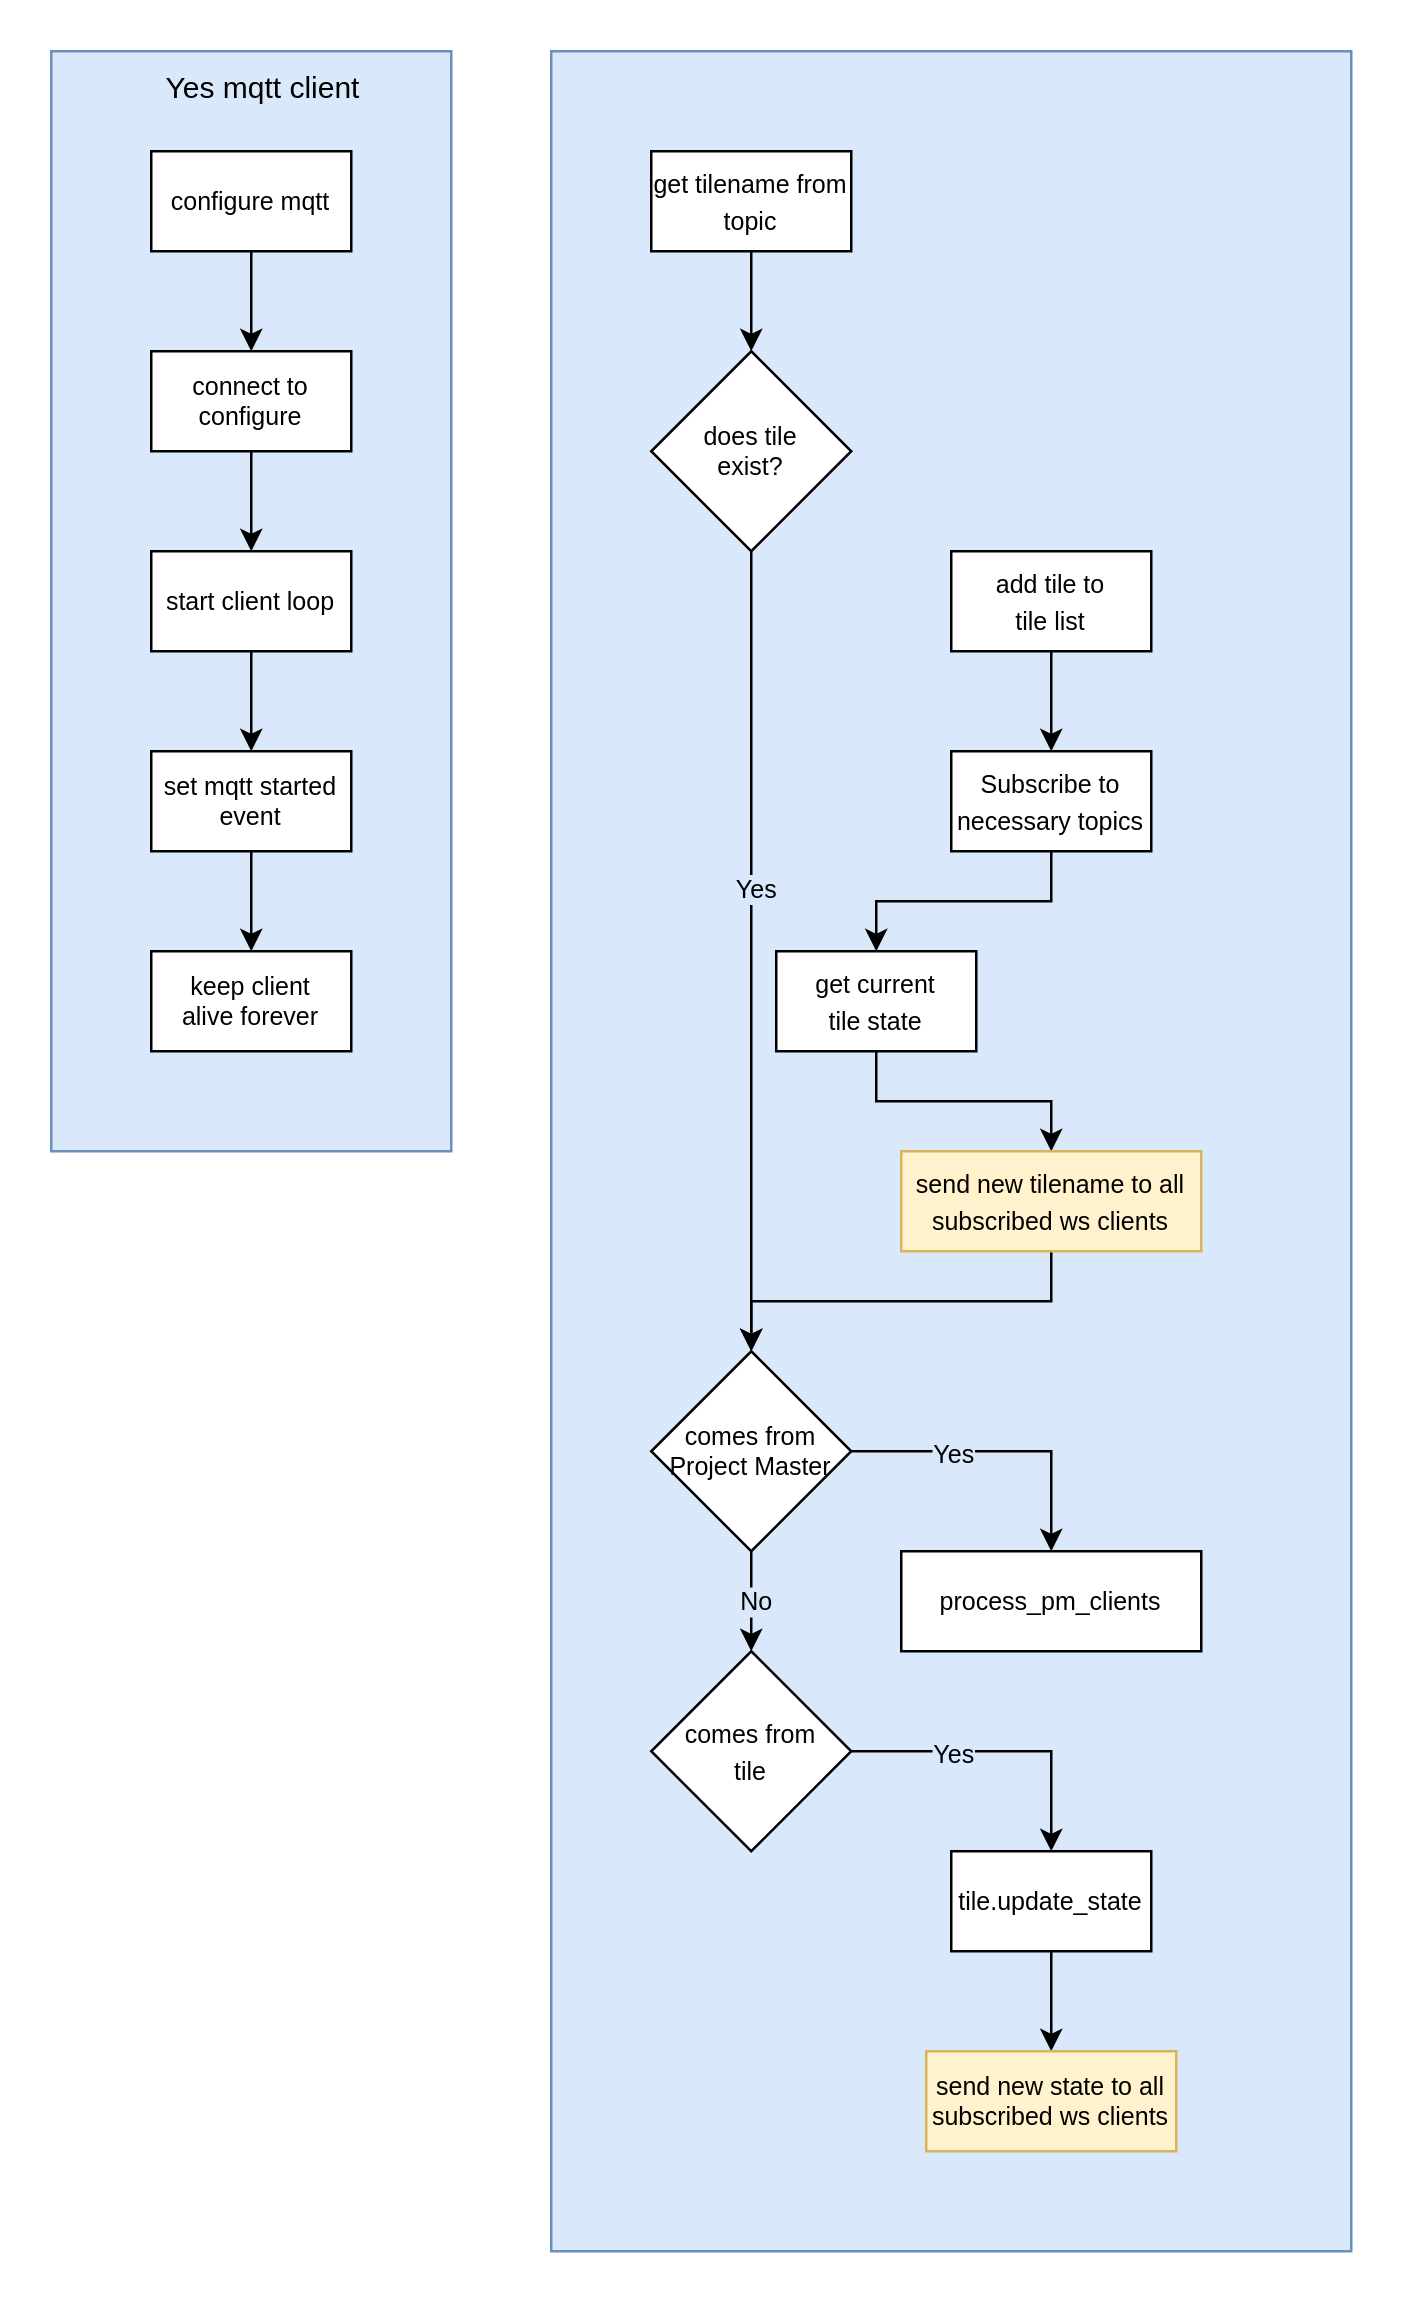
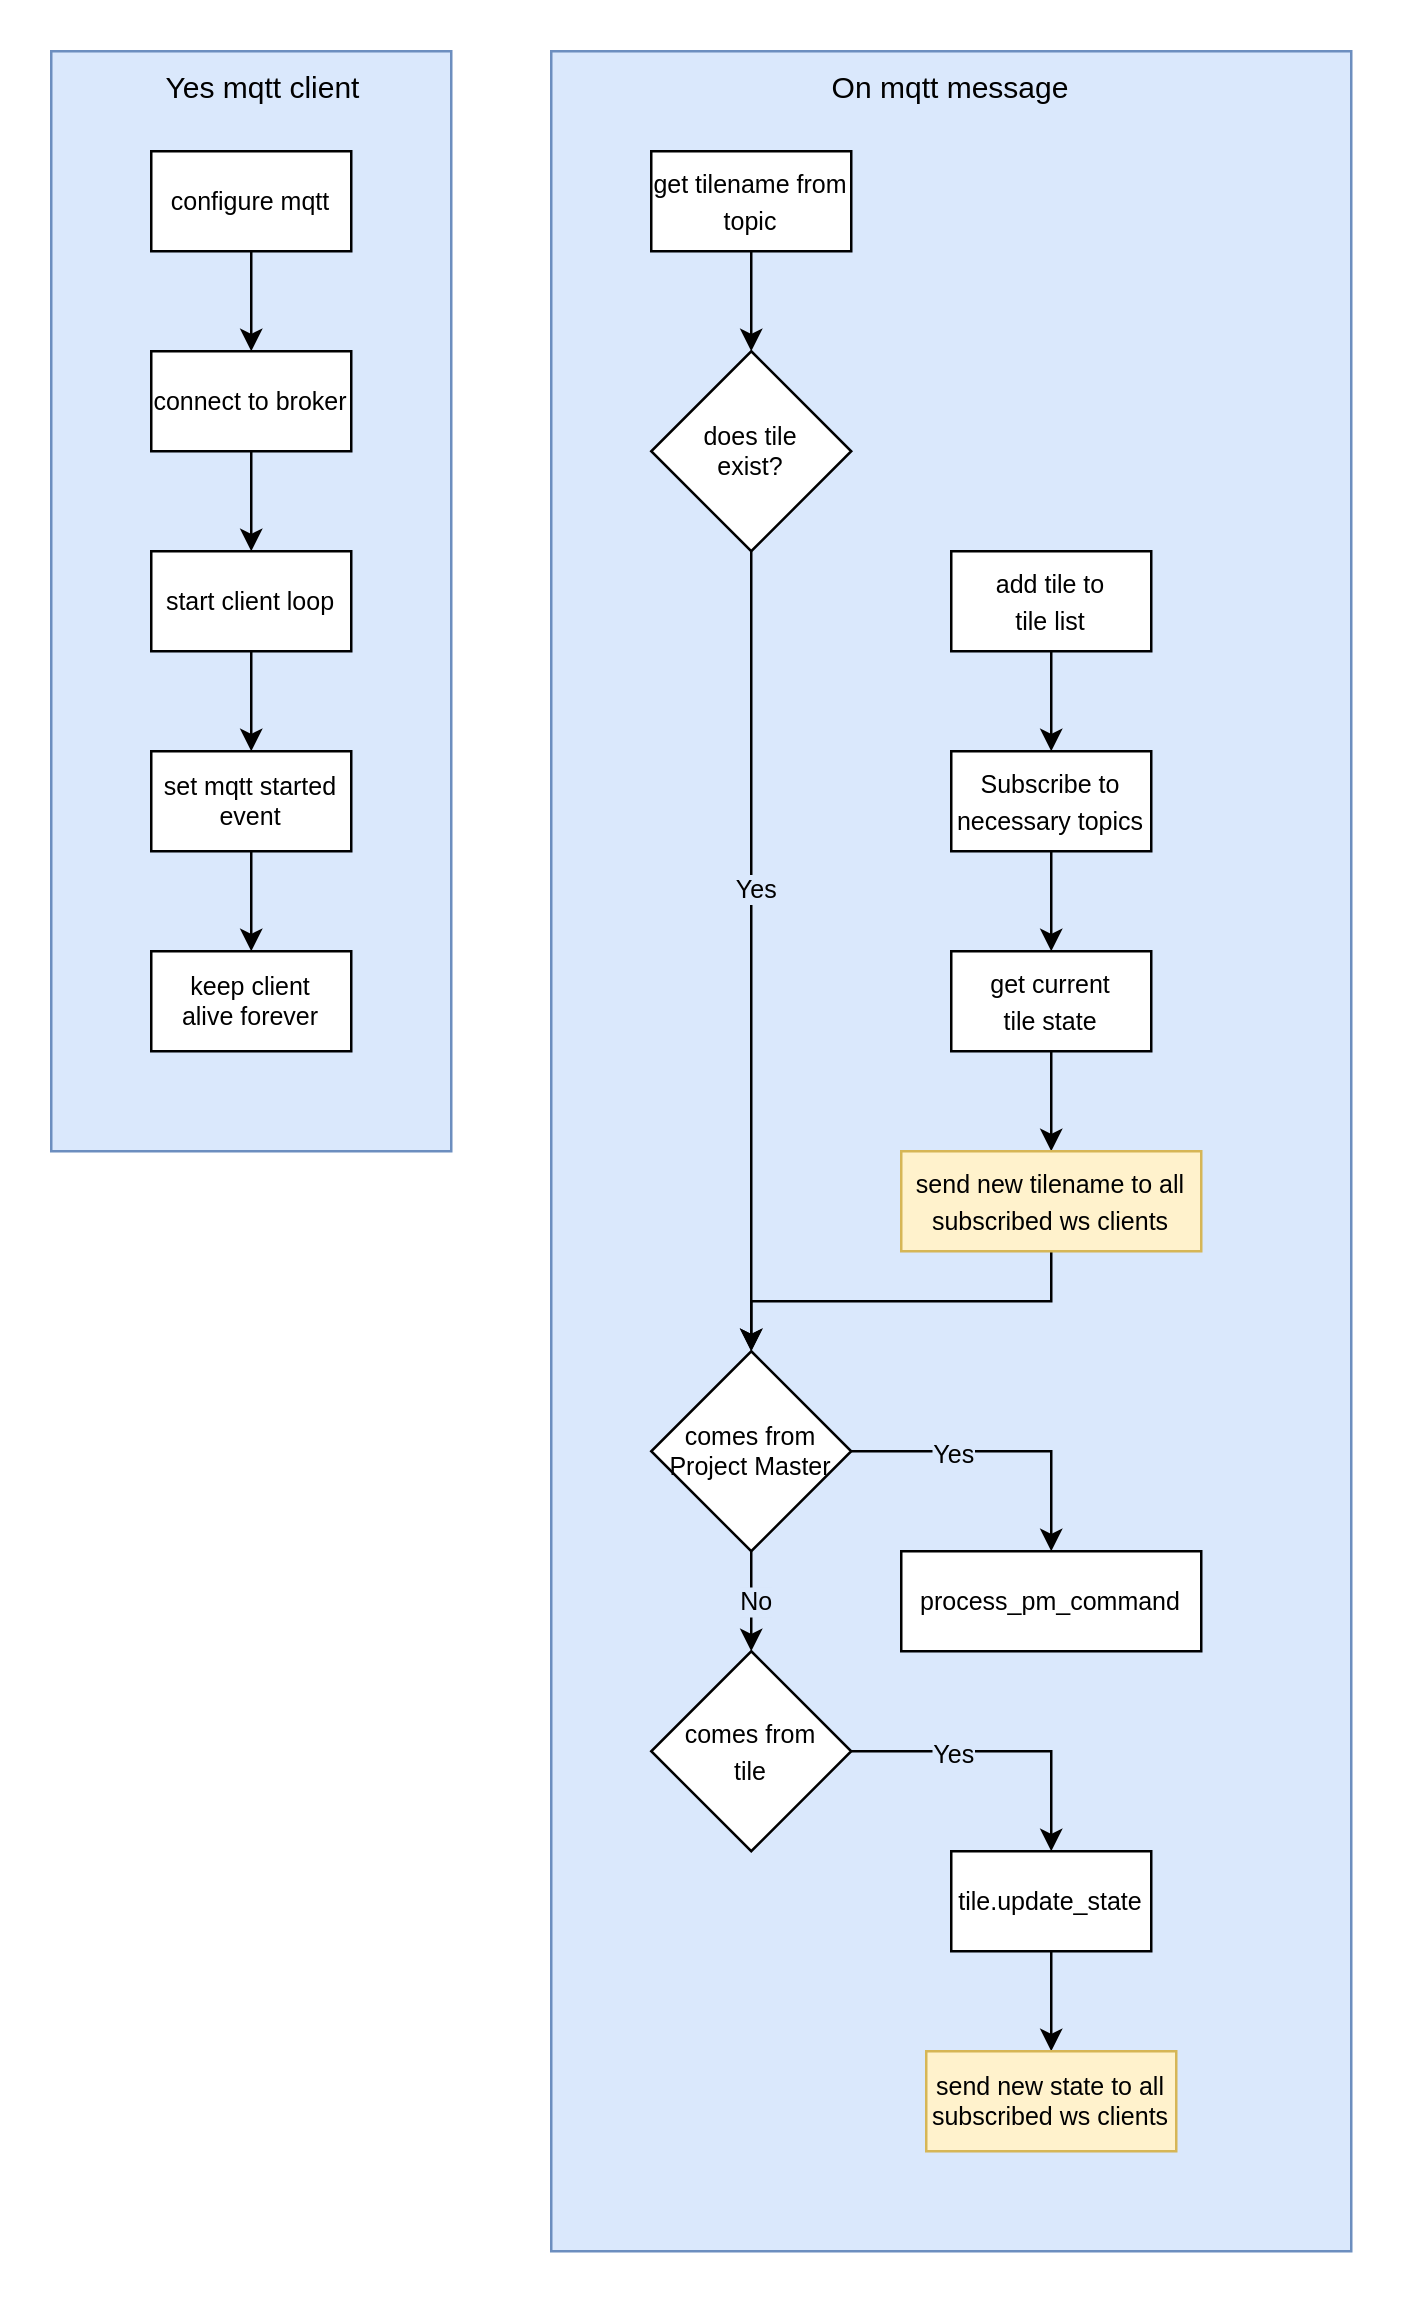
none -> (951, 89)
(251, 401) -> (251, 401)
(876, 1001) -> (1051, 1001)
(1051, 1601) -> (1051, 1601)
